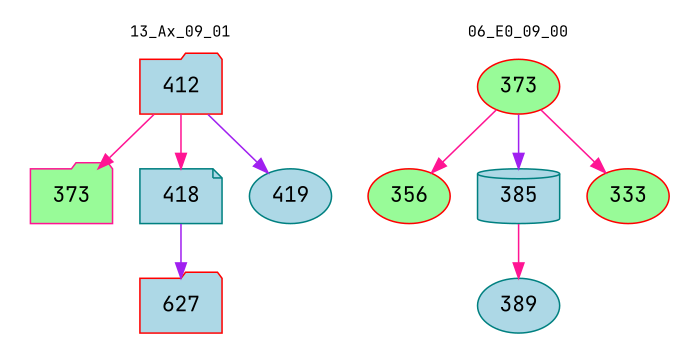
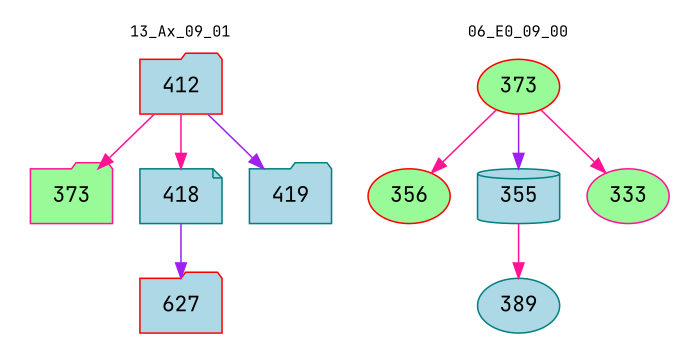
(290, 196) -> (290, 196)
(519, 196) -> (519, 196)
(628, 196) -> (628, 196)
